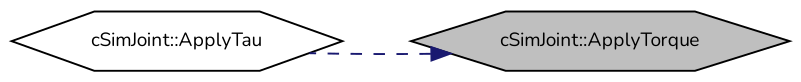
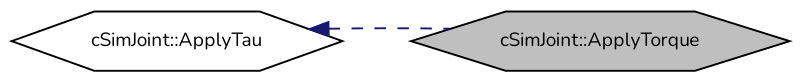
(370, 54) -> (390, 28)
